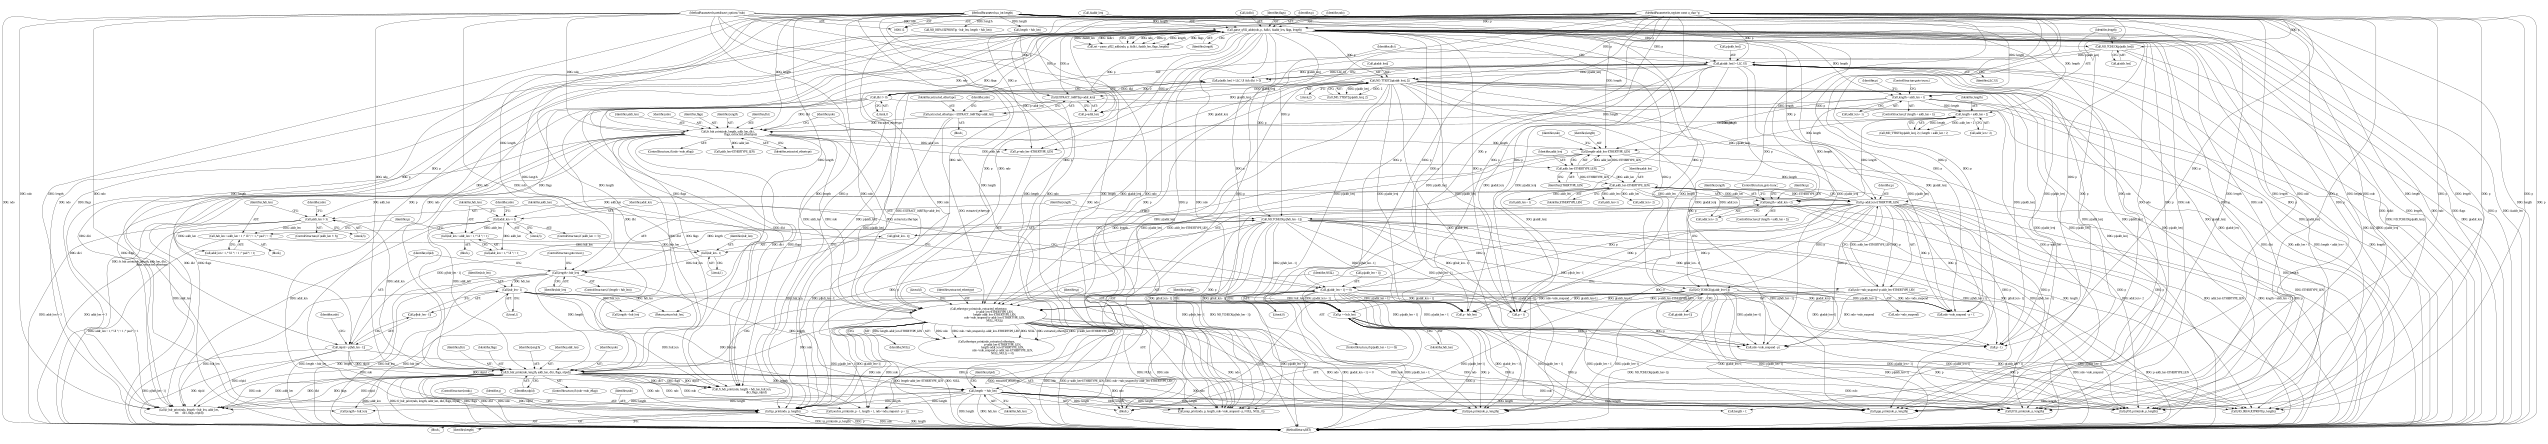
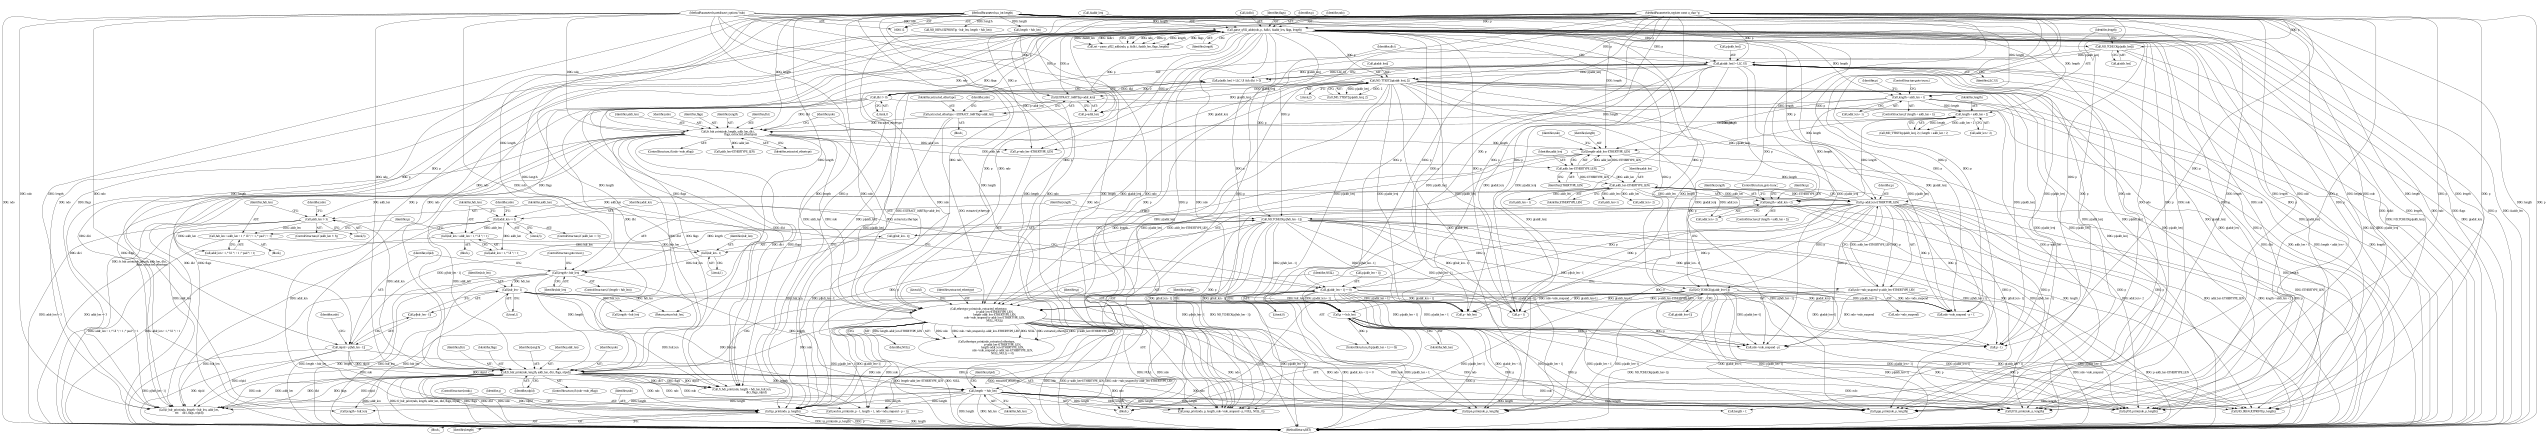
(2479, 18) -> (2243, 211)
(1473, 332) -> (1357, 330)
none -> (68, 395)
